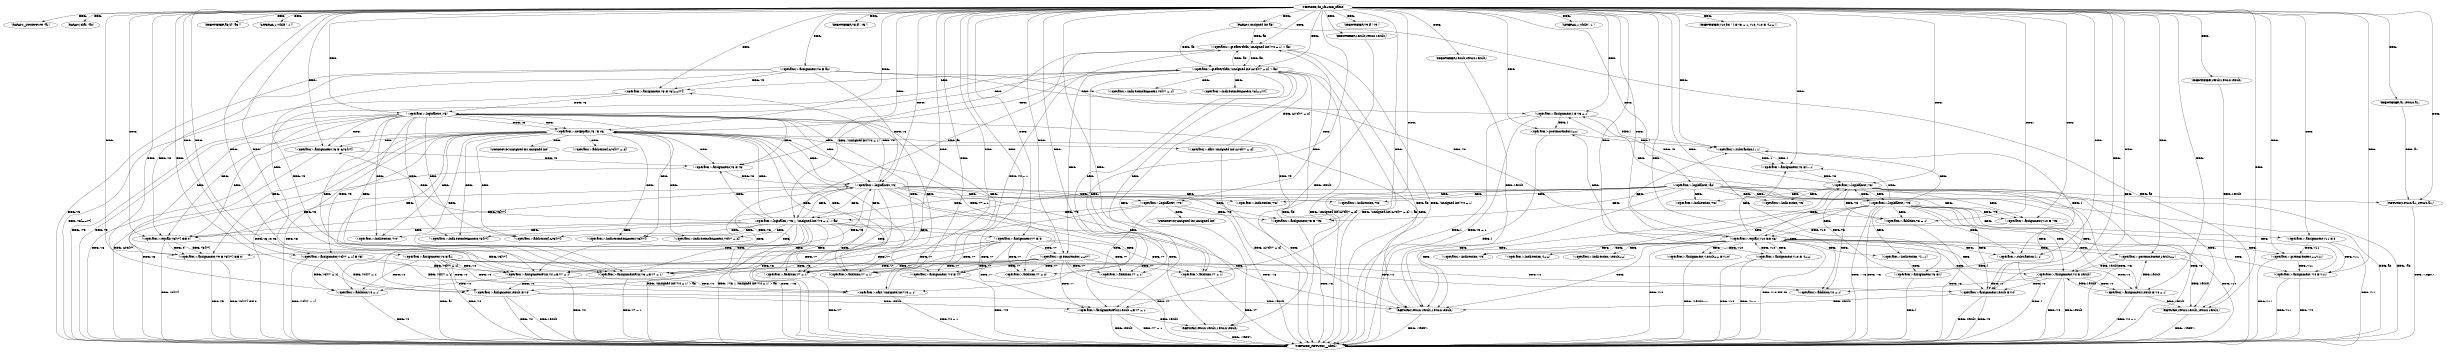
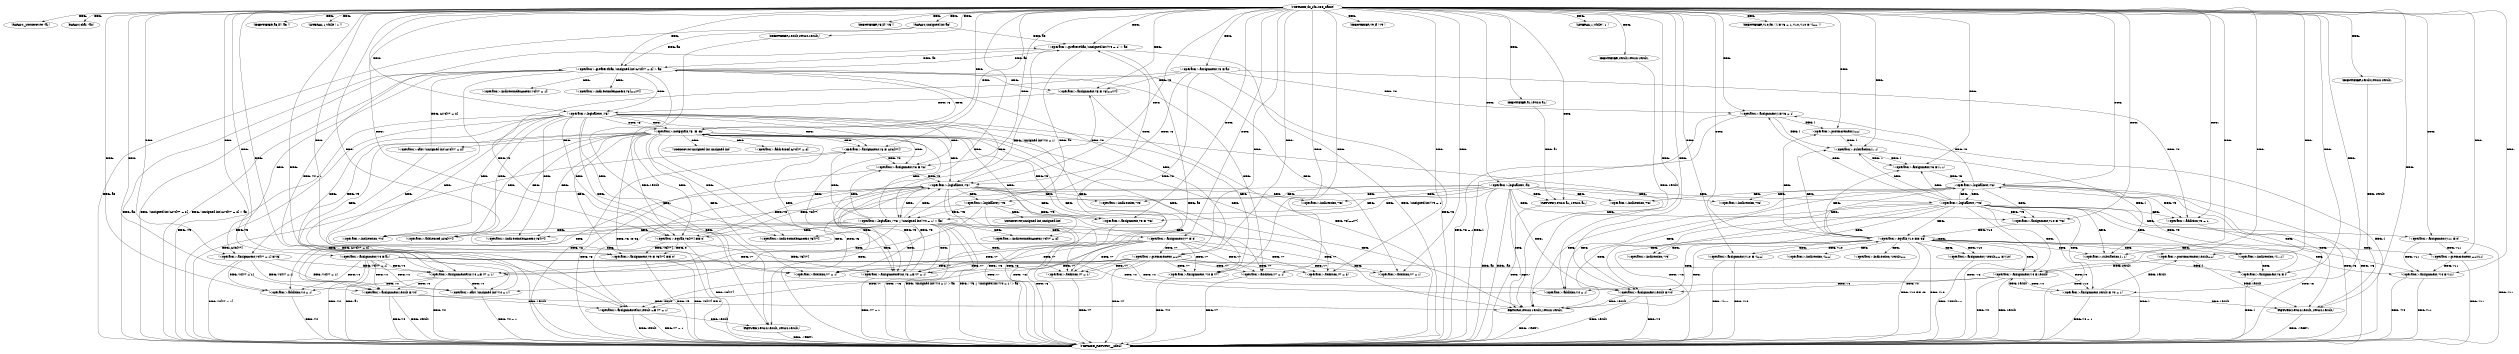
(980, 203) -> (1236, 203)
(470, 248) -> none
